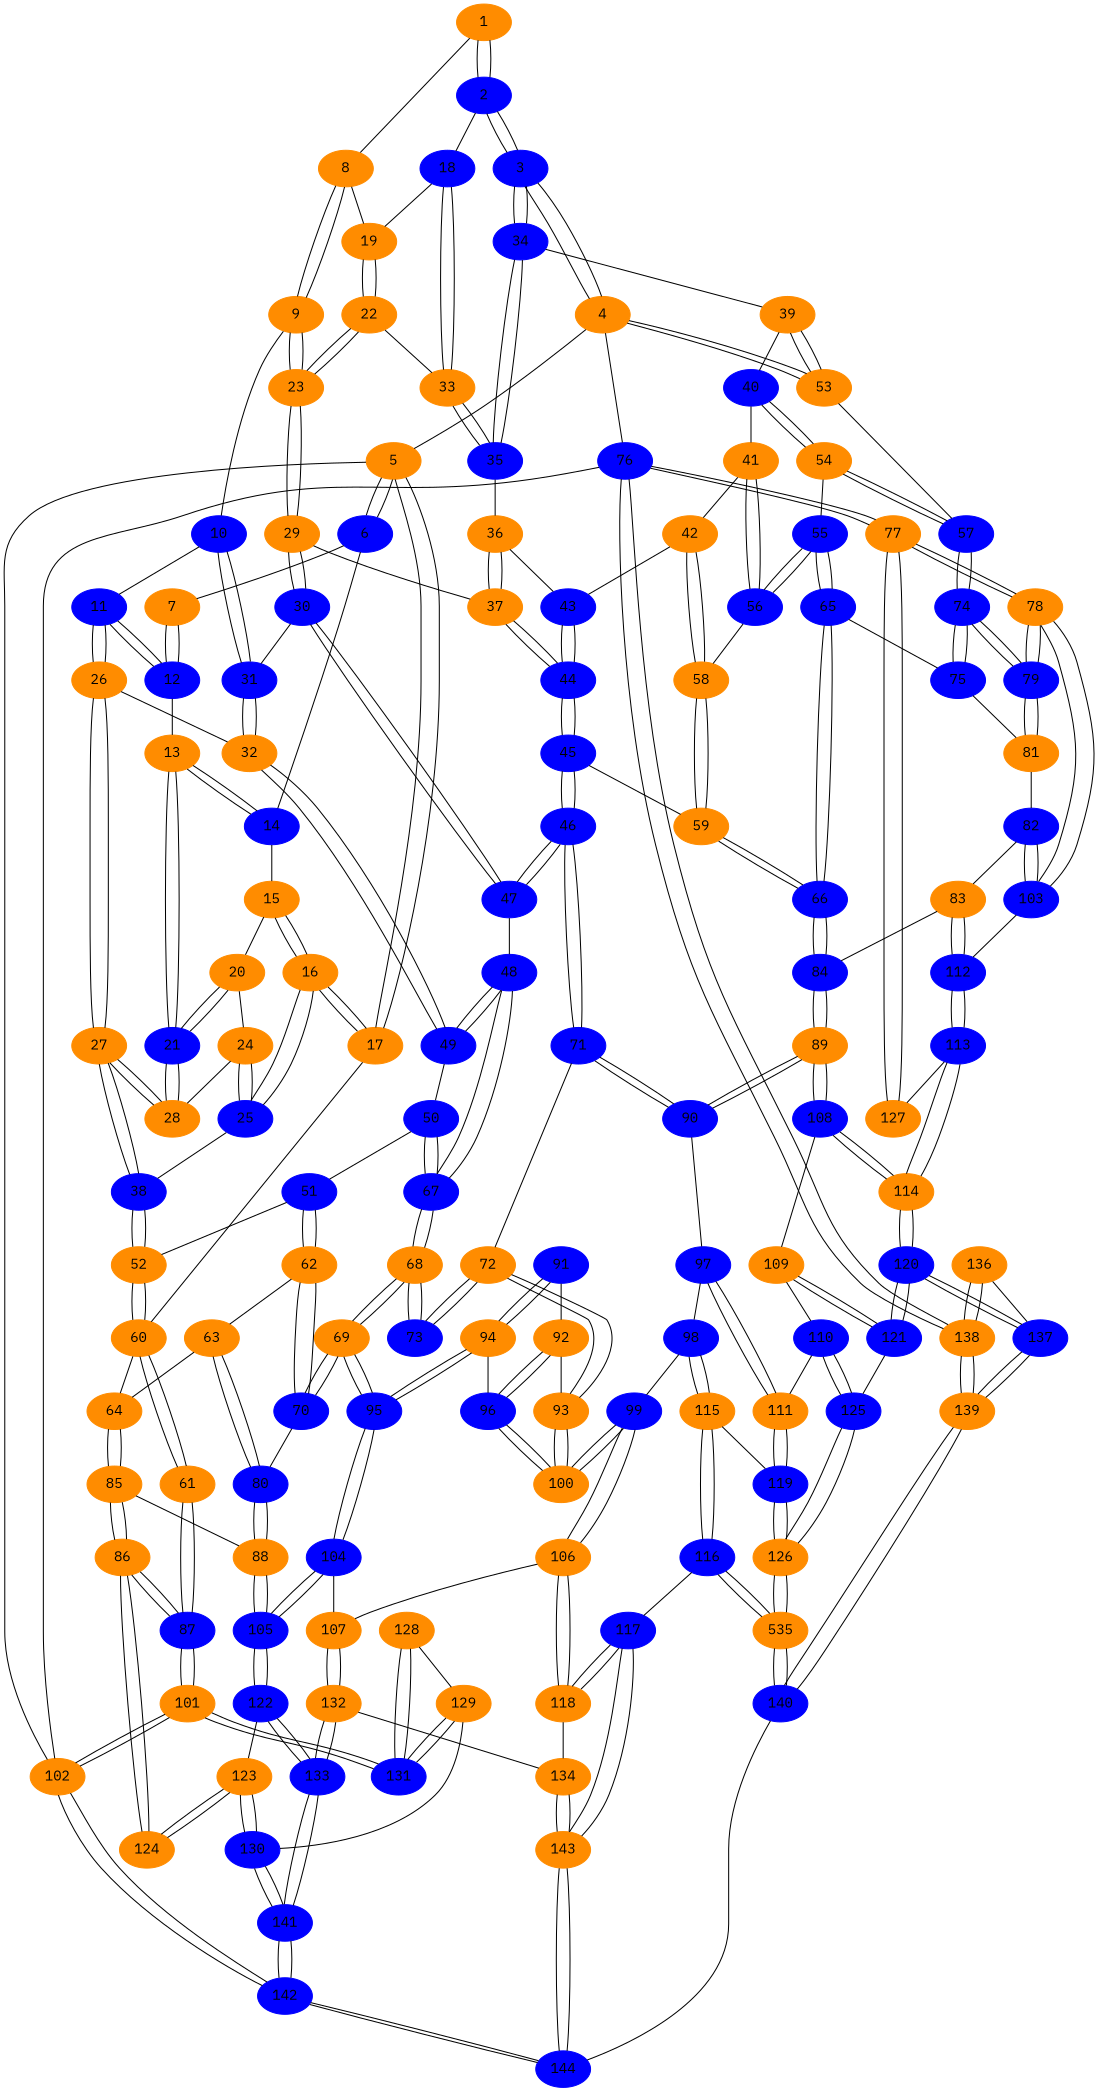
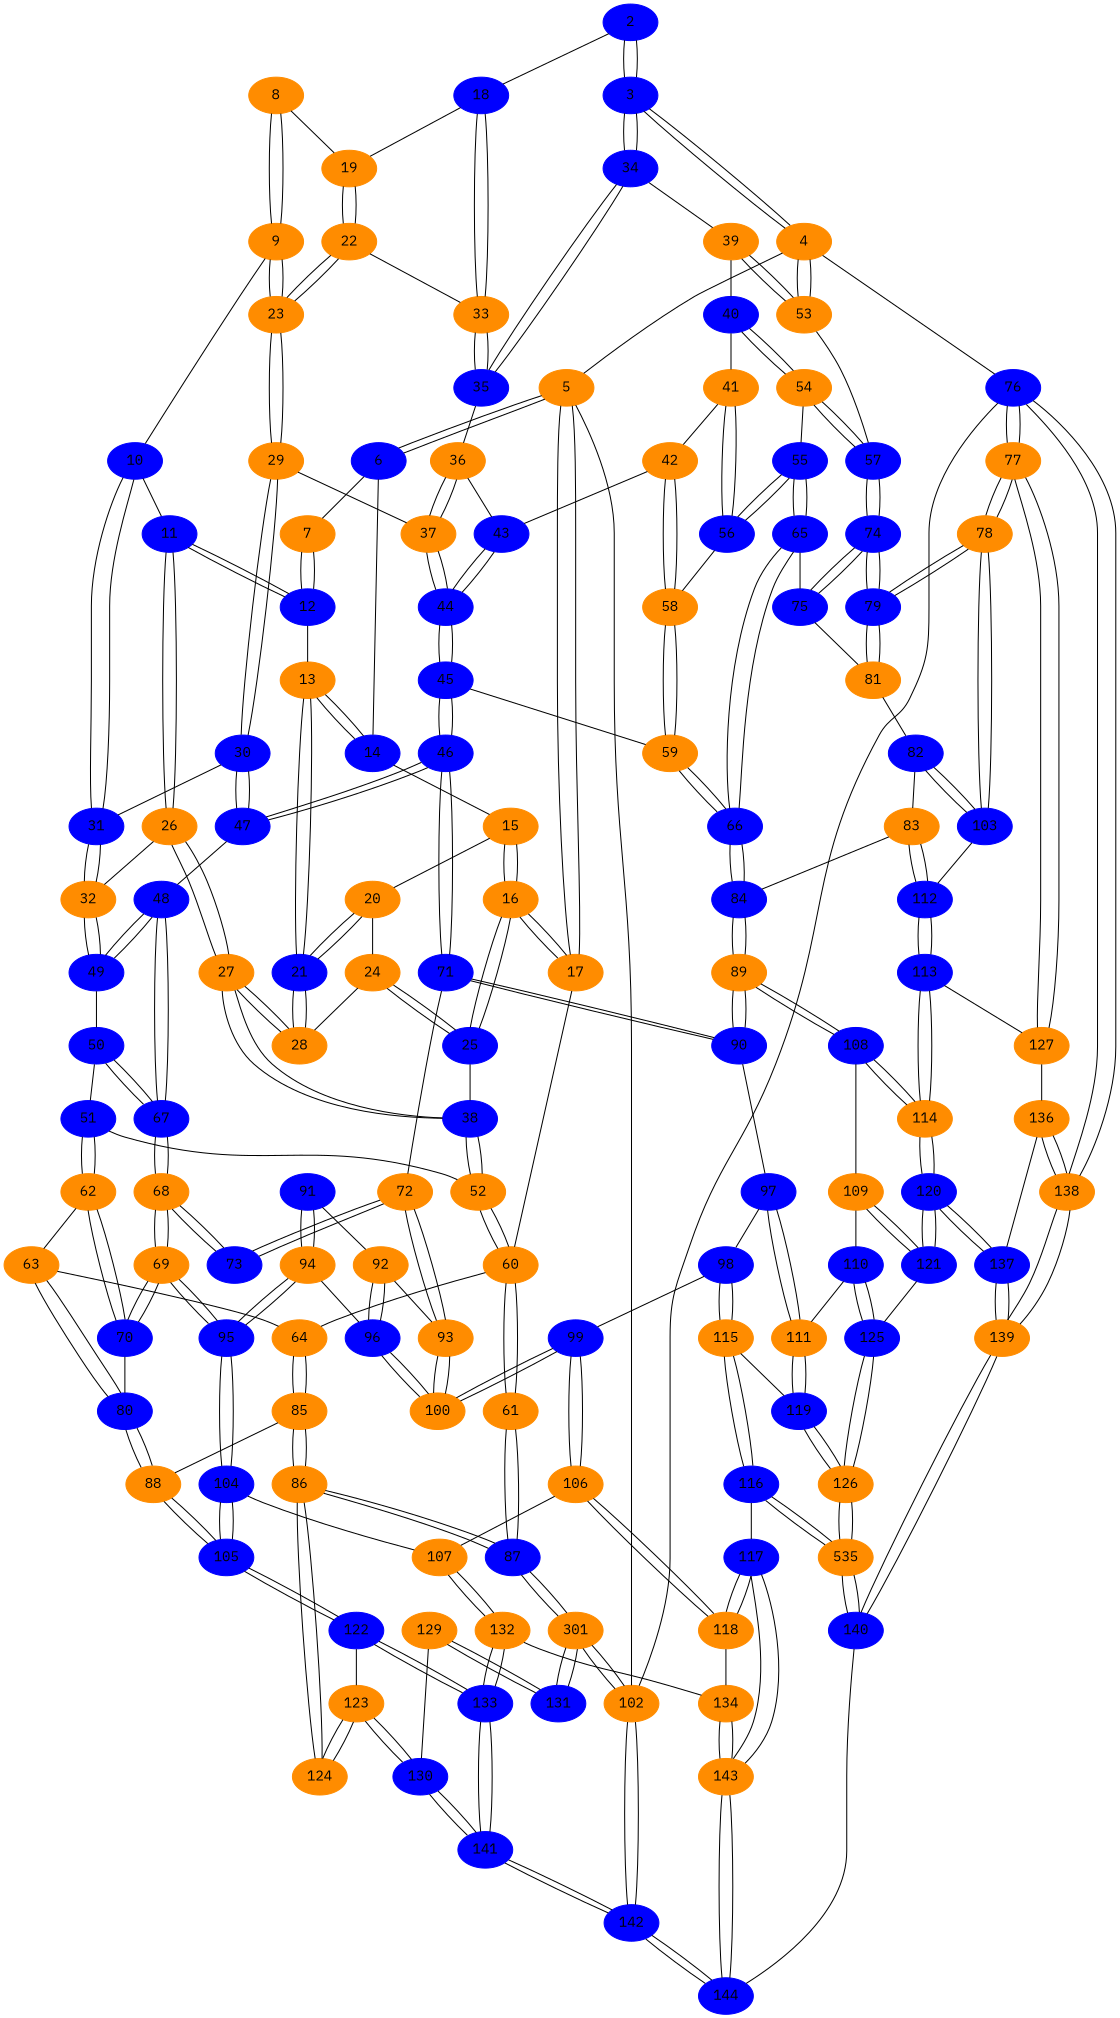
(484, 22) -> none
none -> (1042, 1082)
(407, 1631) -> none
(188, 1704) -> (576, 1631)
